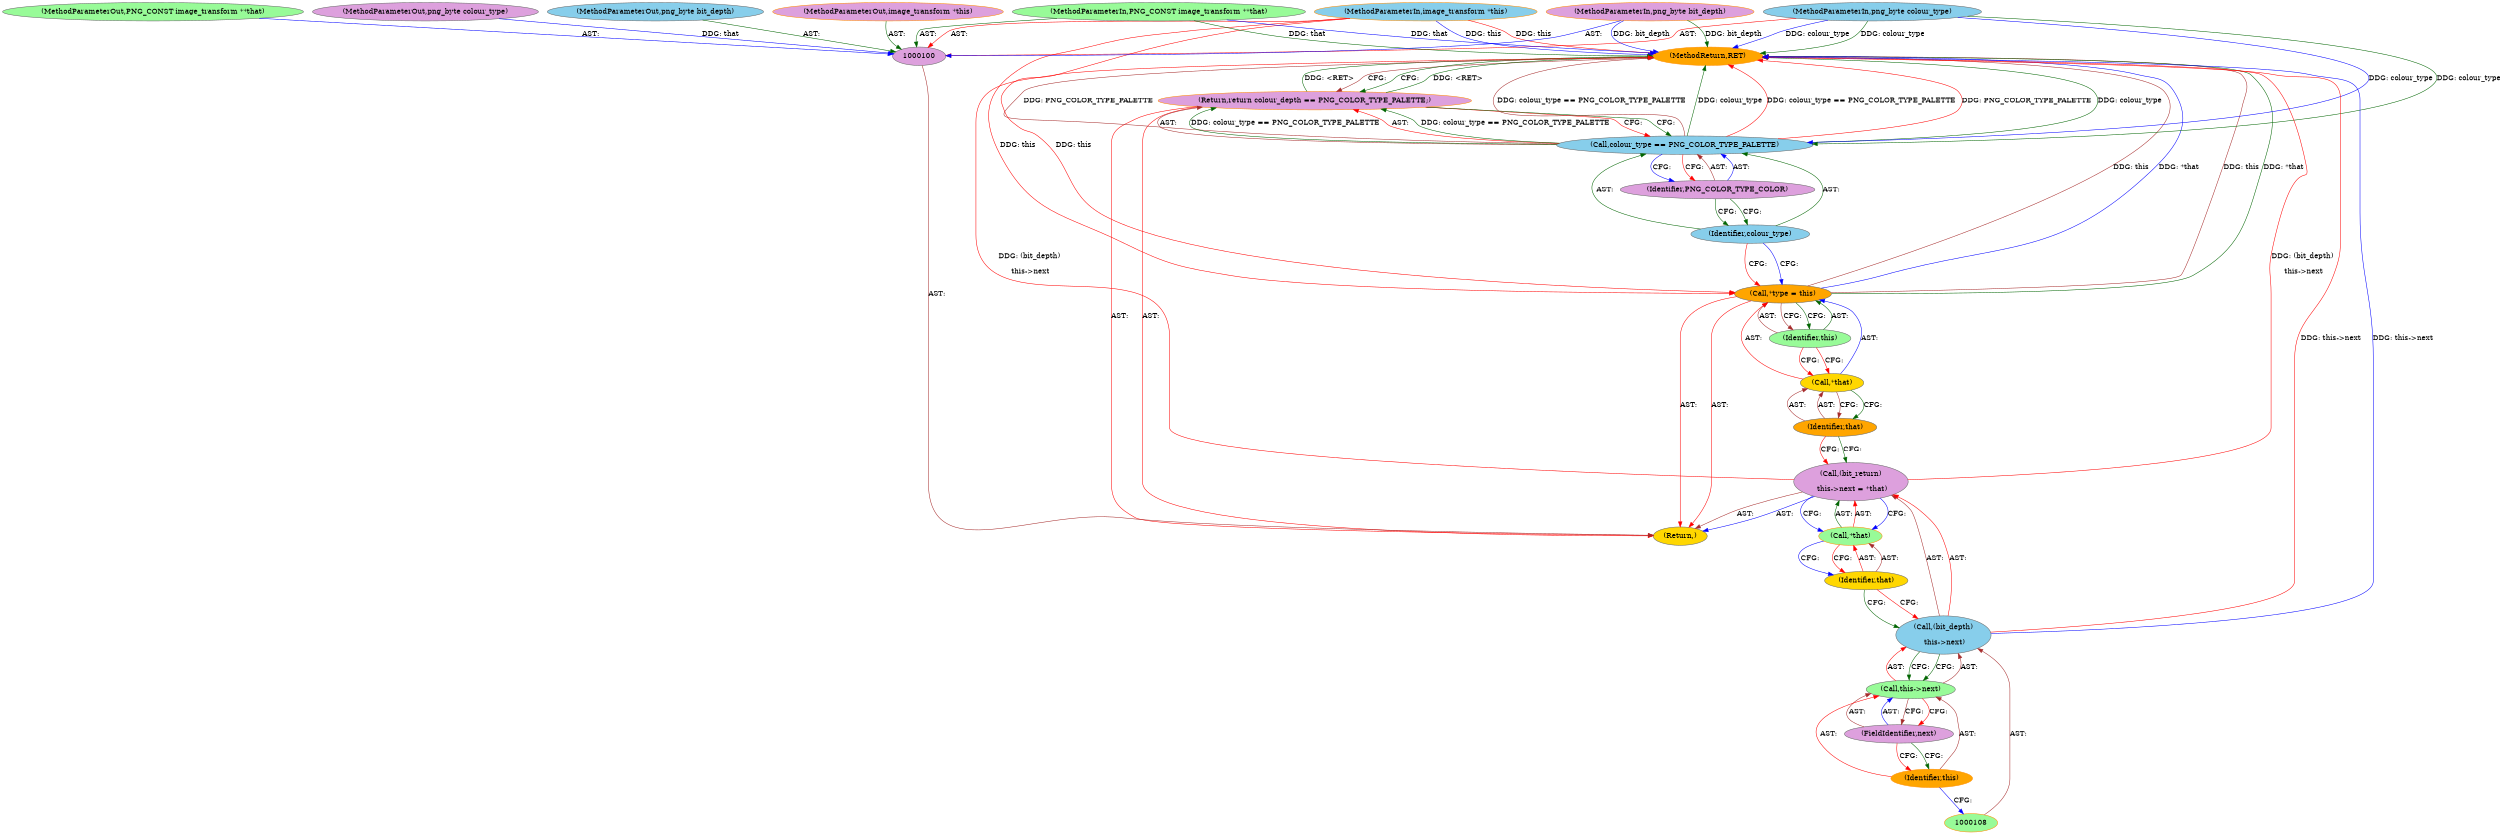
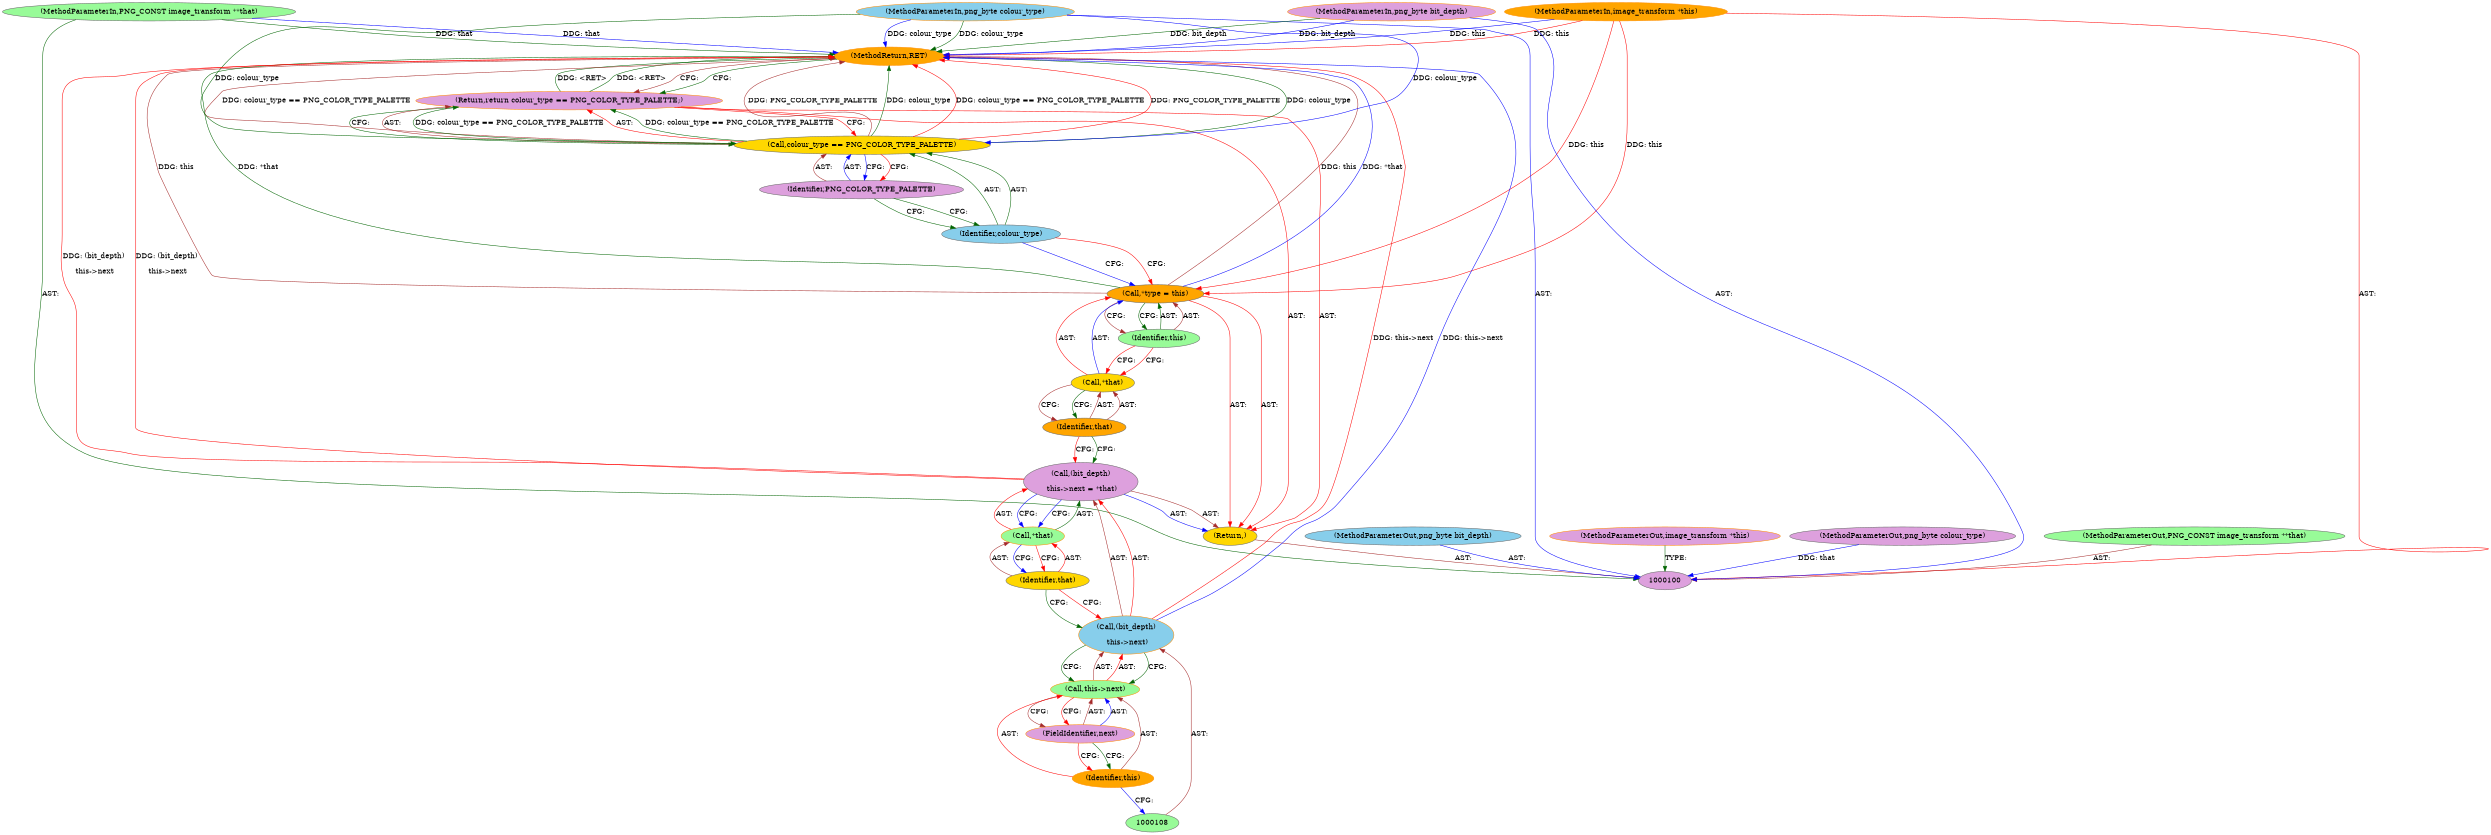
(1426, 12) -> (1616, 12)
(1872, 12) -> (965, 12)
(898, 34) -> (1677, 558)
(574, 36) -> (2027, 563)
(797, 36) -> (1531, 566)
(1482, 48) -> (1530, 114)
(1315, 101) -> (569, 101)
(1685, 145) -> (862, 145)
(1718, 190) -> (862, 190)
(1851, 482) -> (1081, 482)
(1065, 520) -> (1444, 561)
(1943, 635) -> (1126, 635)
(1911, 689) -> (1095, 689)
(1899, 734) -> (1080, 734)
(1971, 823) -> (1152, 823)
